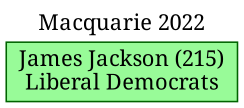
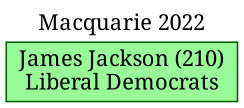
(122, 72) -> (122, 72)
